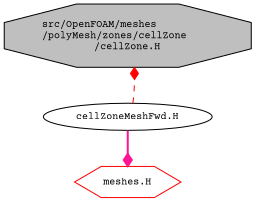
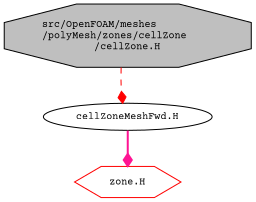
(134, 92) -> (121, 79)
(128, 182) -> (128, 182)
